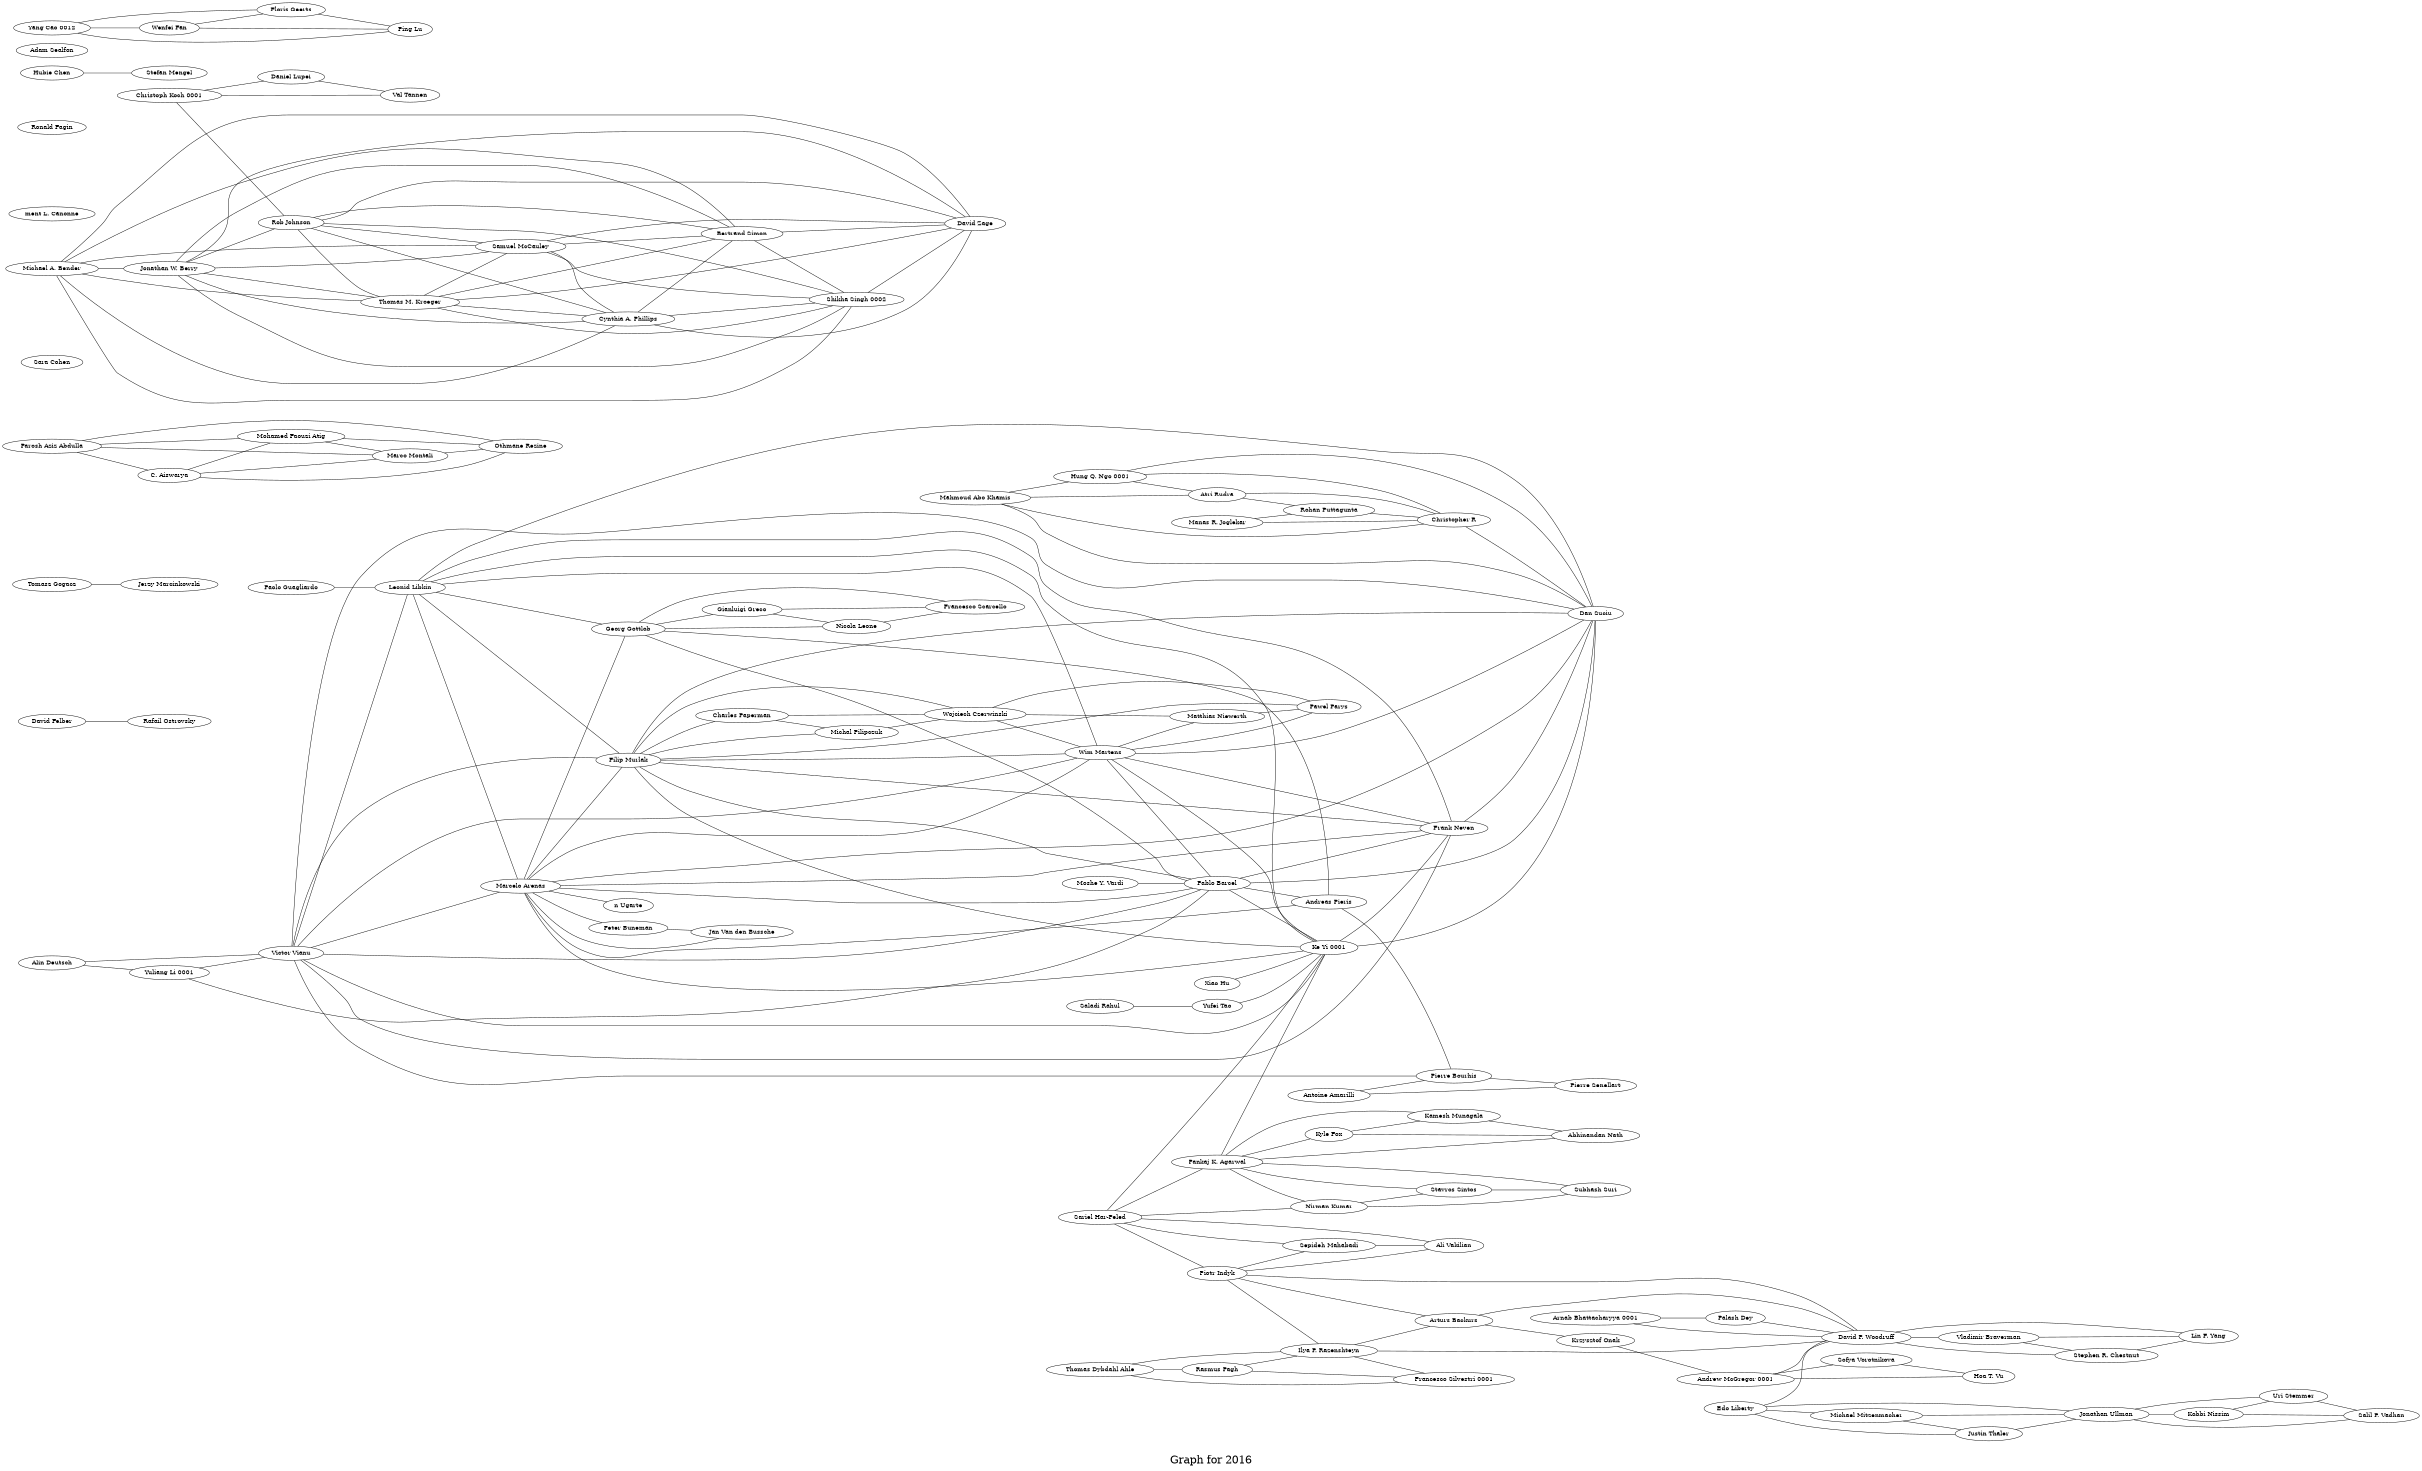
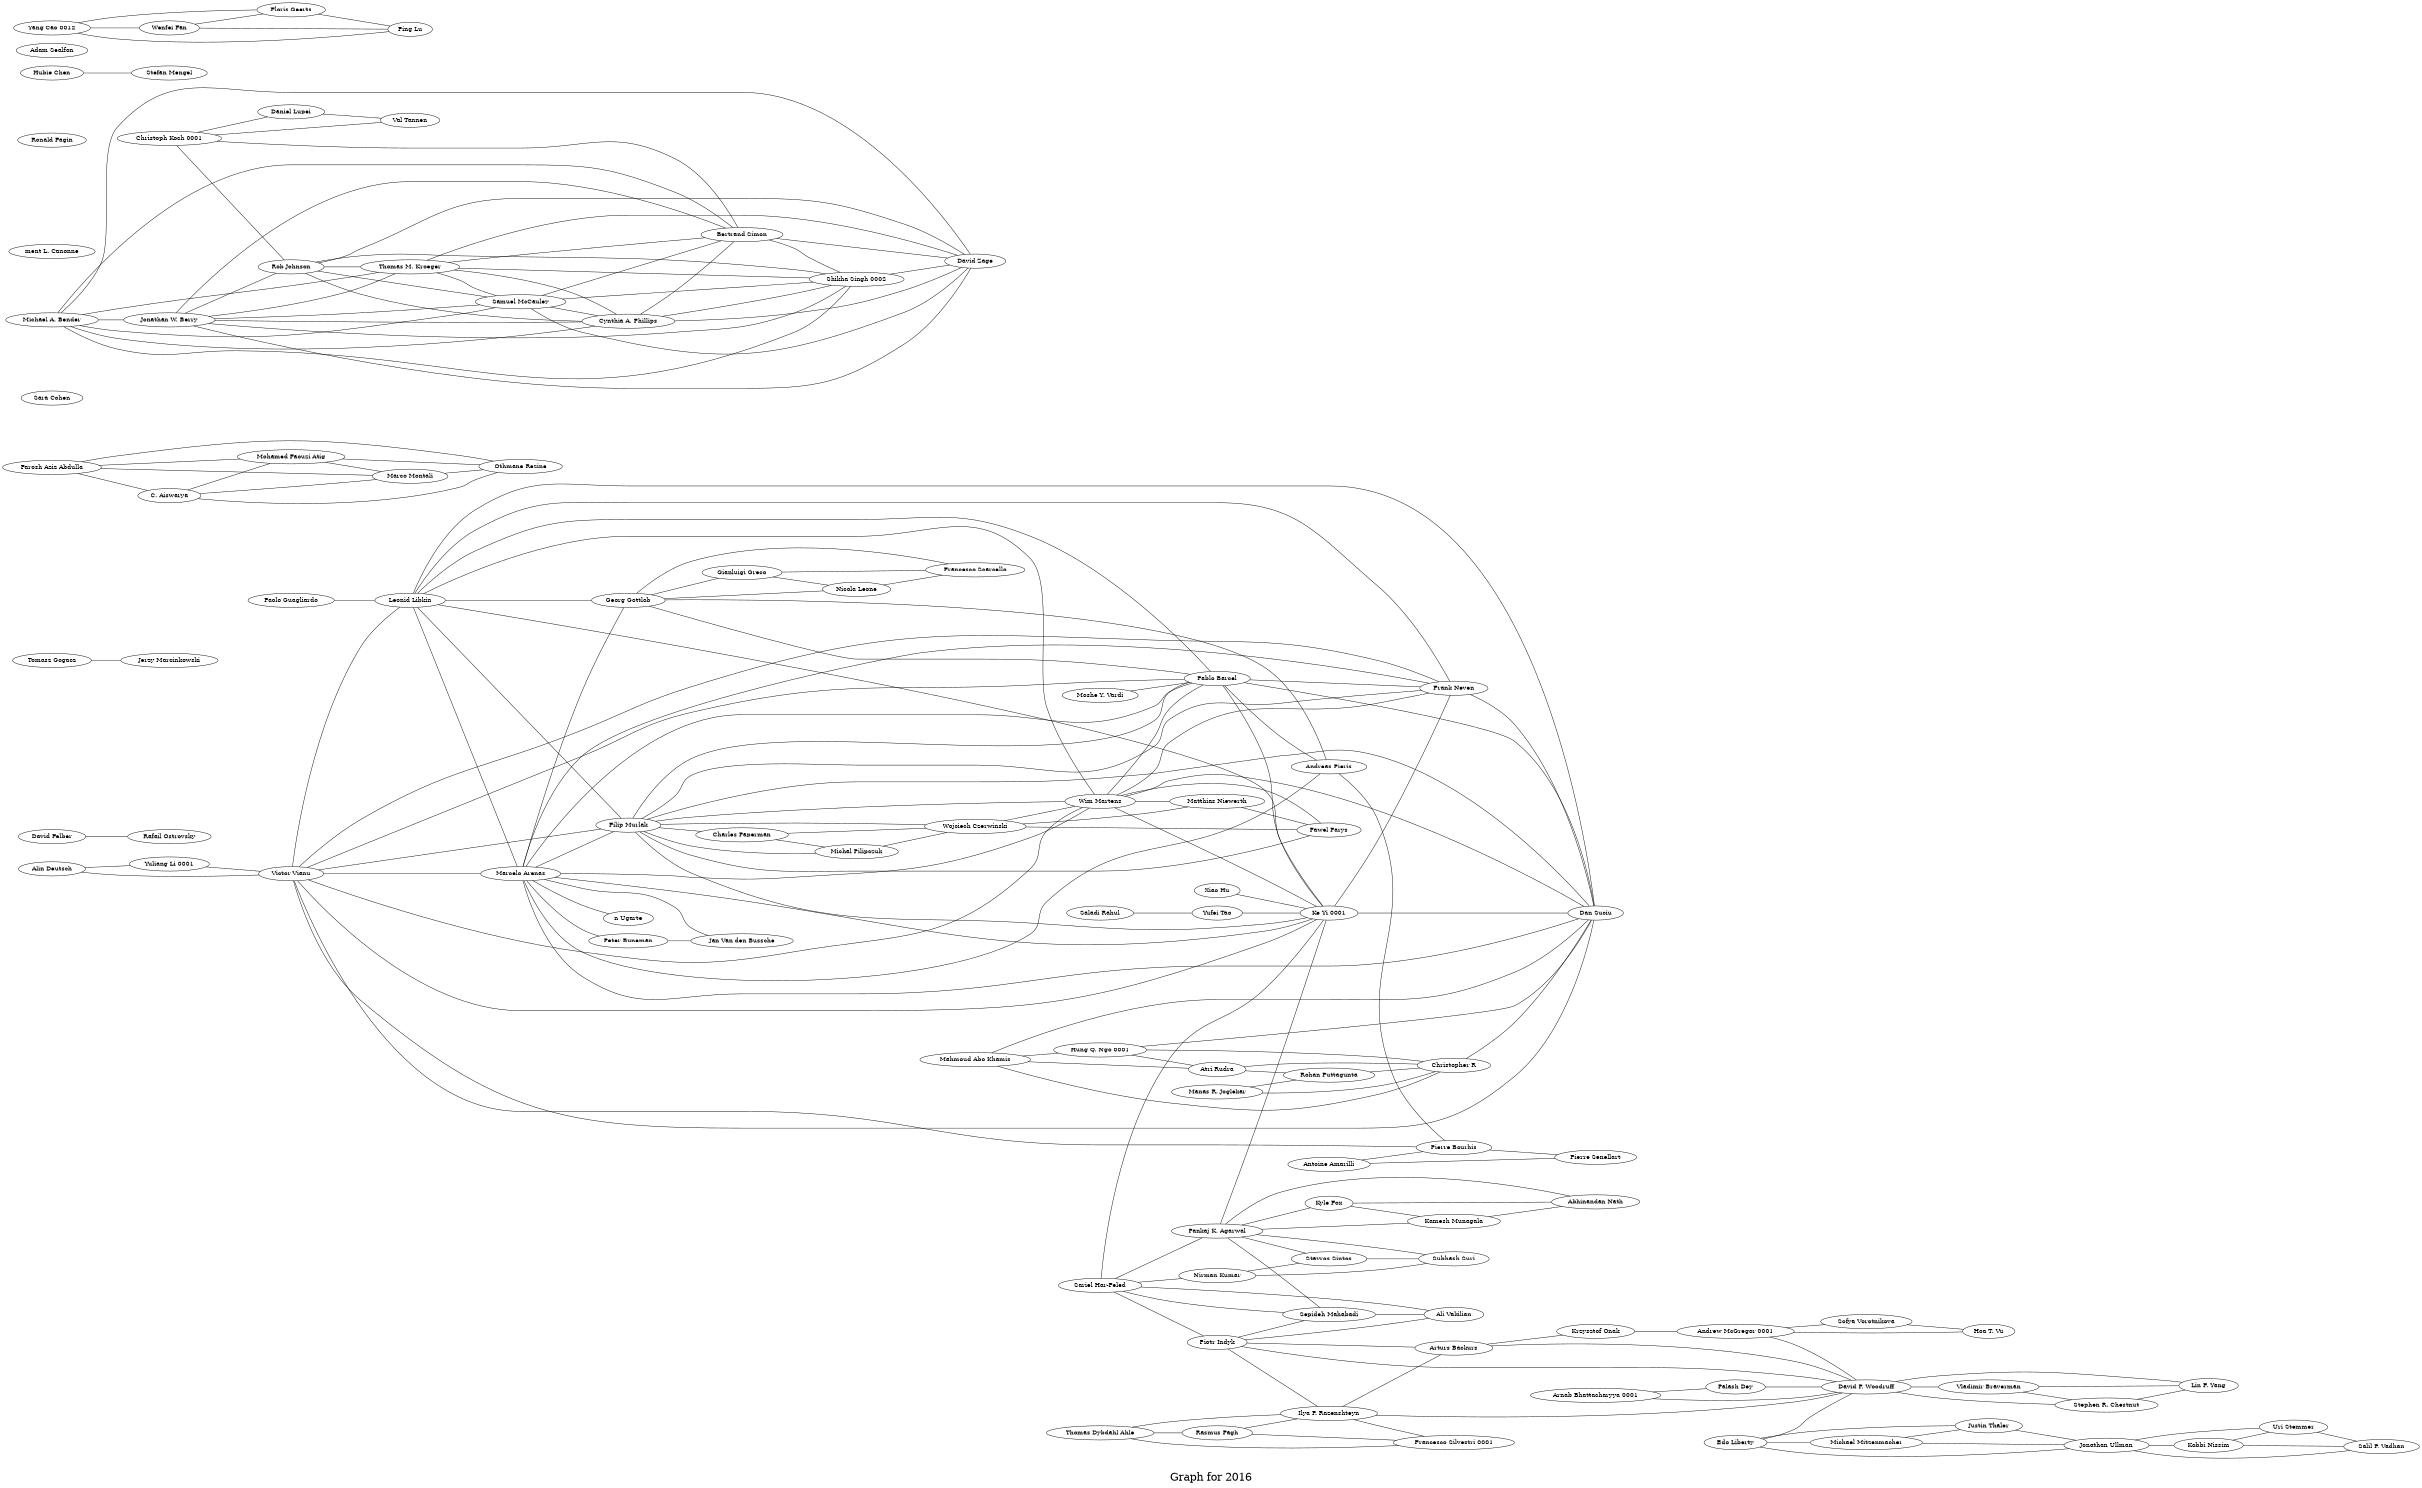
(513, 207) -> (495, 148)
(708, 1014) -> (829, 520)
(1266, 1187) -> (1274, 1272)
